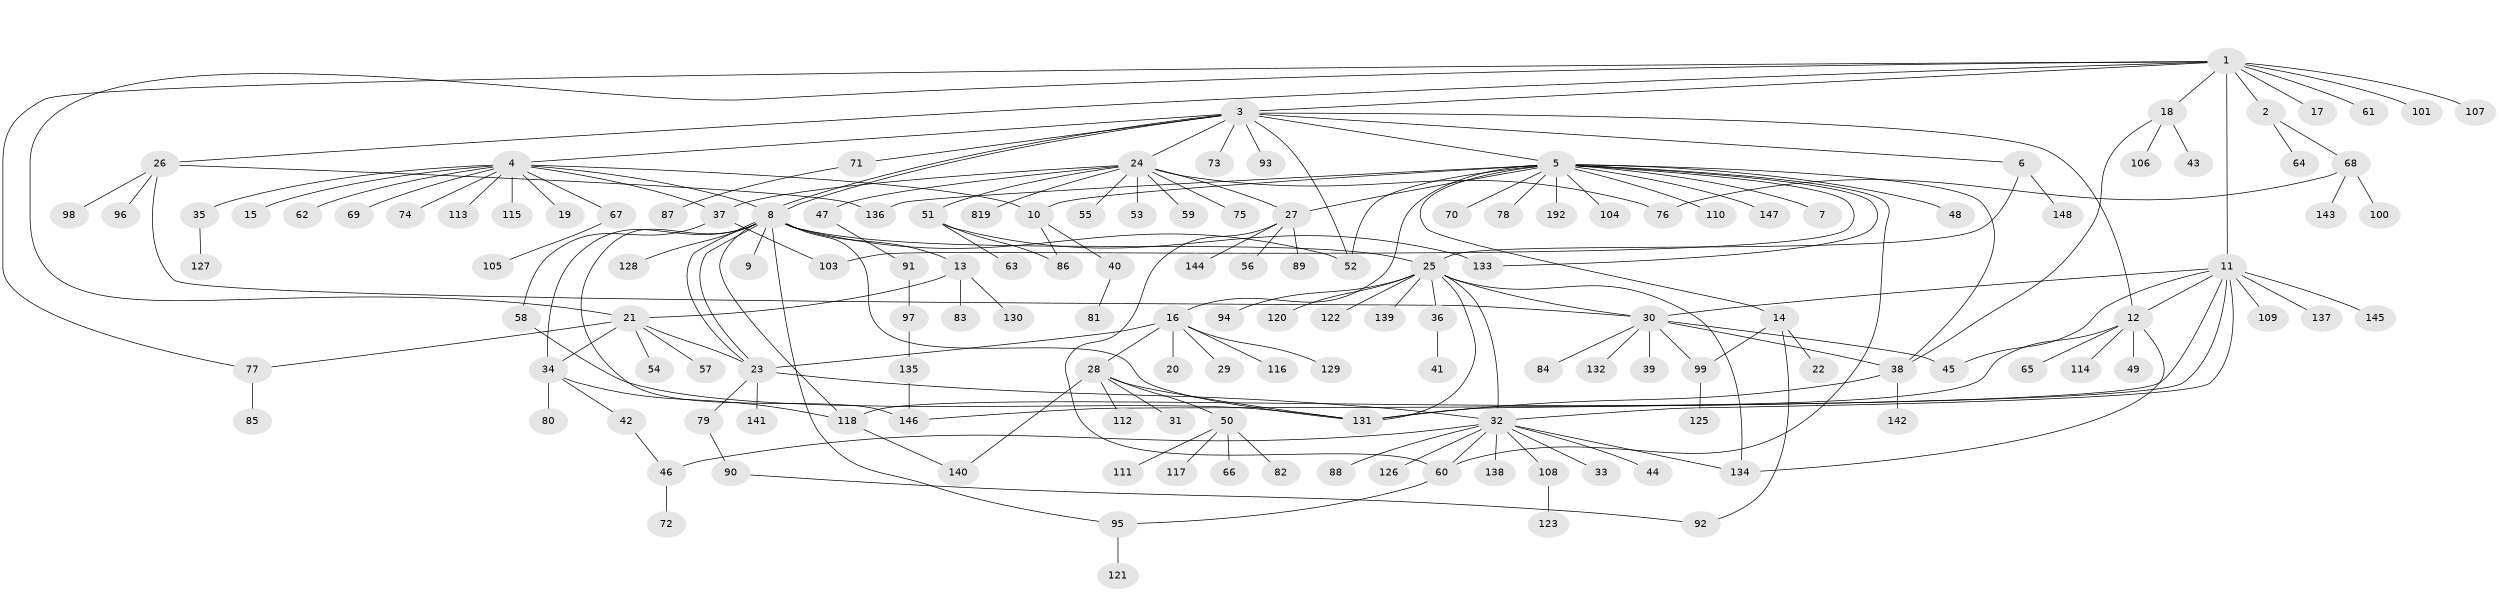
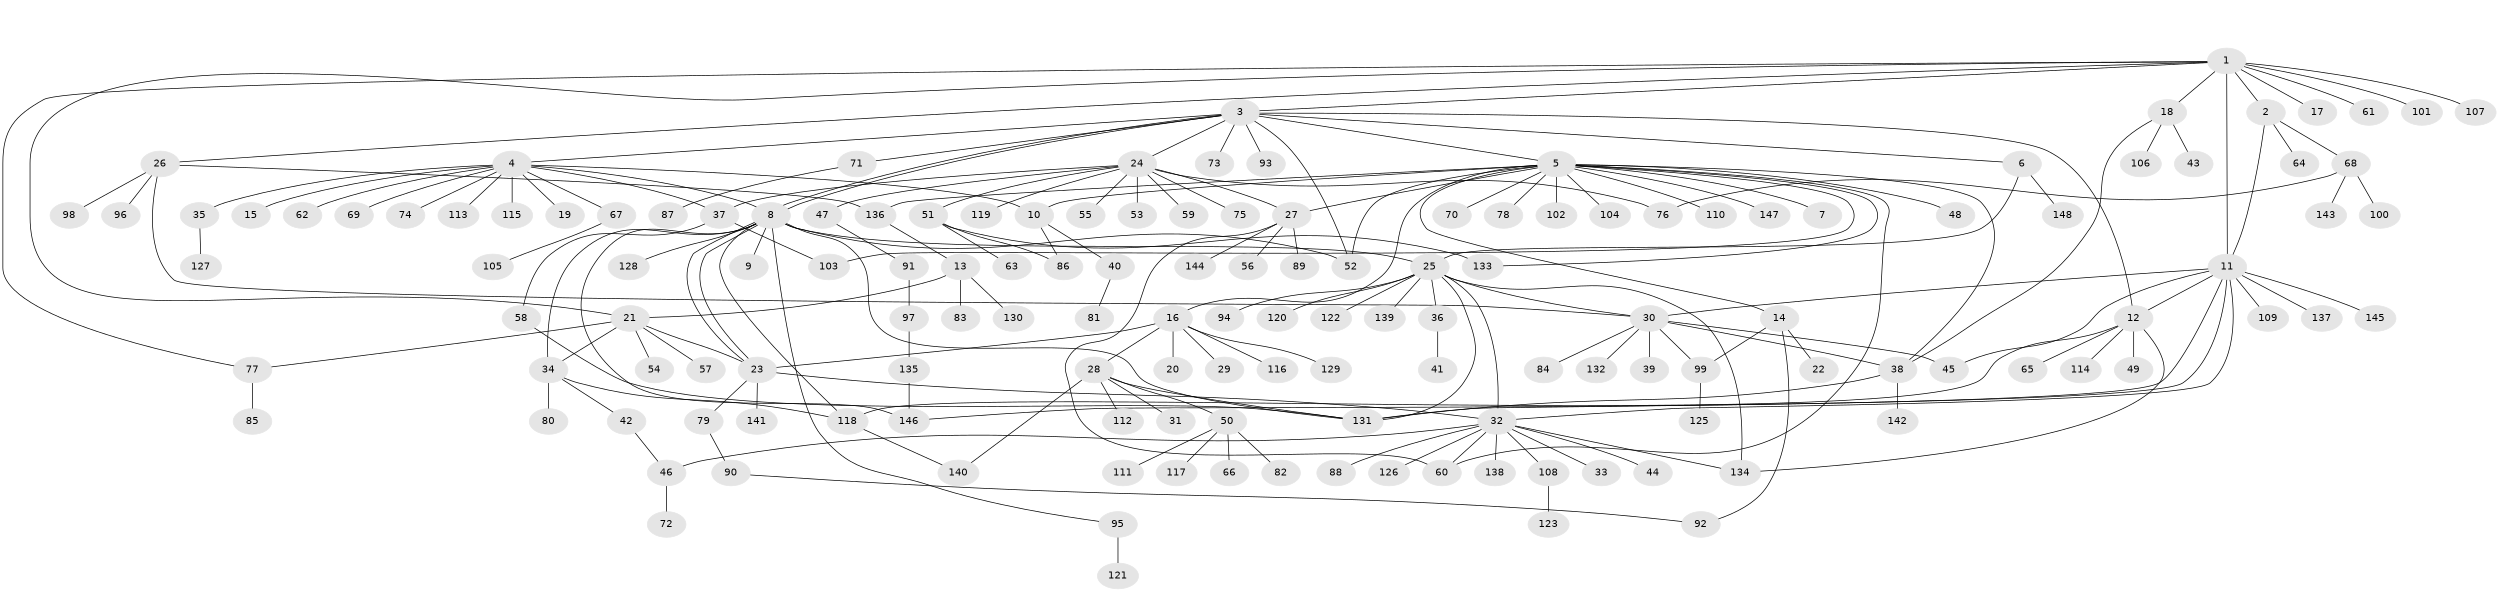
none -> (2254, 185)
(981, 215) -> (981, 215)
(1556, 215) -> (1556, 215)
(866, 241) -> (911, 237)
(1284, 512) -> none
